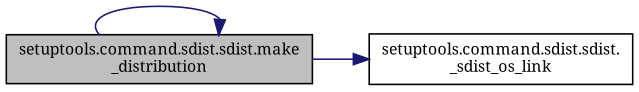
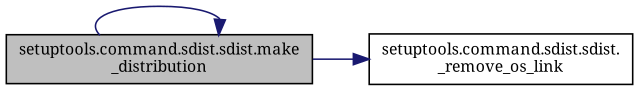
(501, 59) -> (501, 59)
